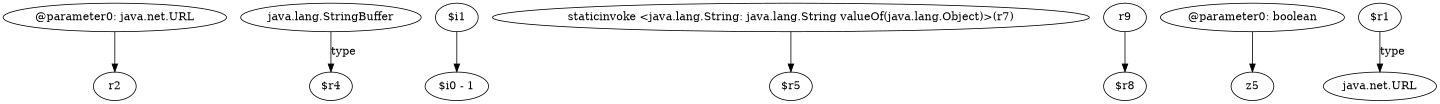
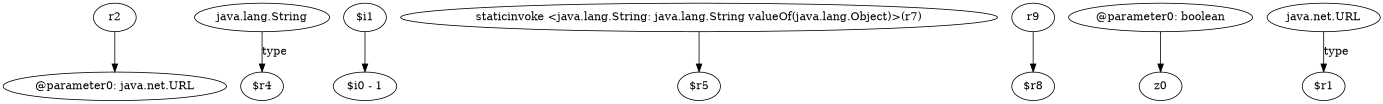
(331, 17) -> (262, 17)
(115, 48) -> (115, 48)
(1380, 48) -> (1324, 48)
(1252, 86) -> (1161, 86)
